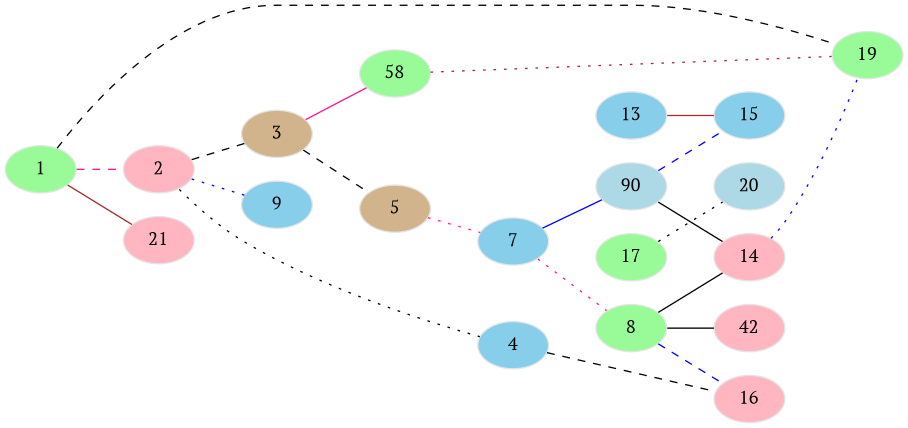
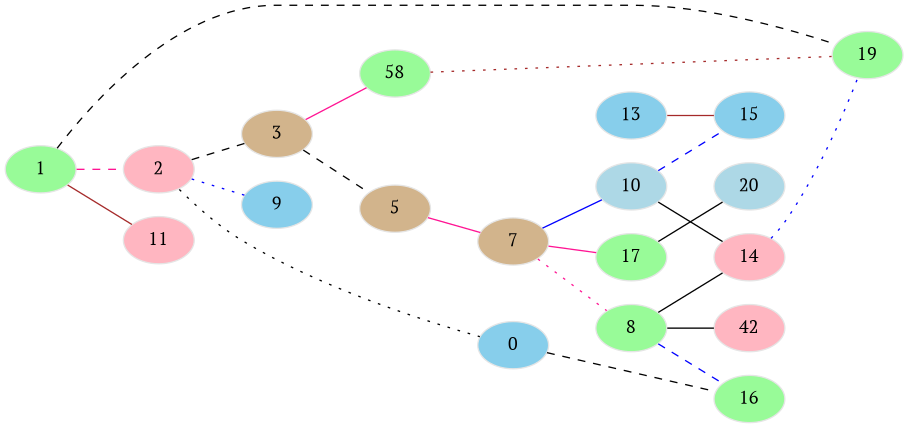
(631, 186) -> (631, 186)
(454, 225) -> (454, 225)
(682, 227) -> (682, 227)
(159, 240) -> (159, 240)
(513, 242) -> (513, 242)
none -> (572, 249)
(513, 345) -> (513, 345)
(749, 399) -> (749, 399)
